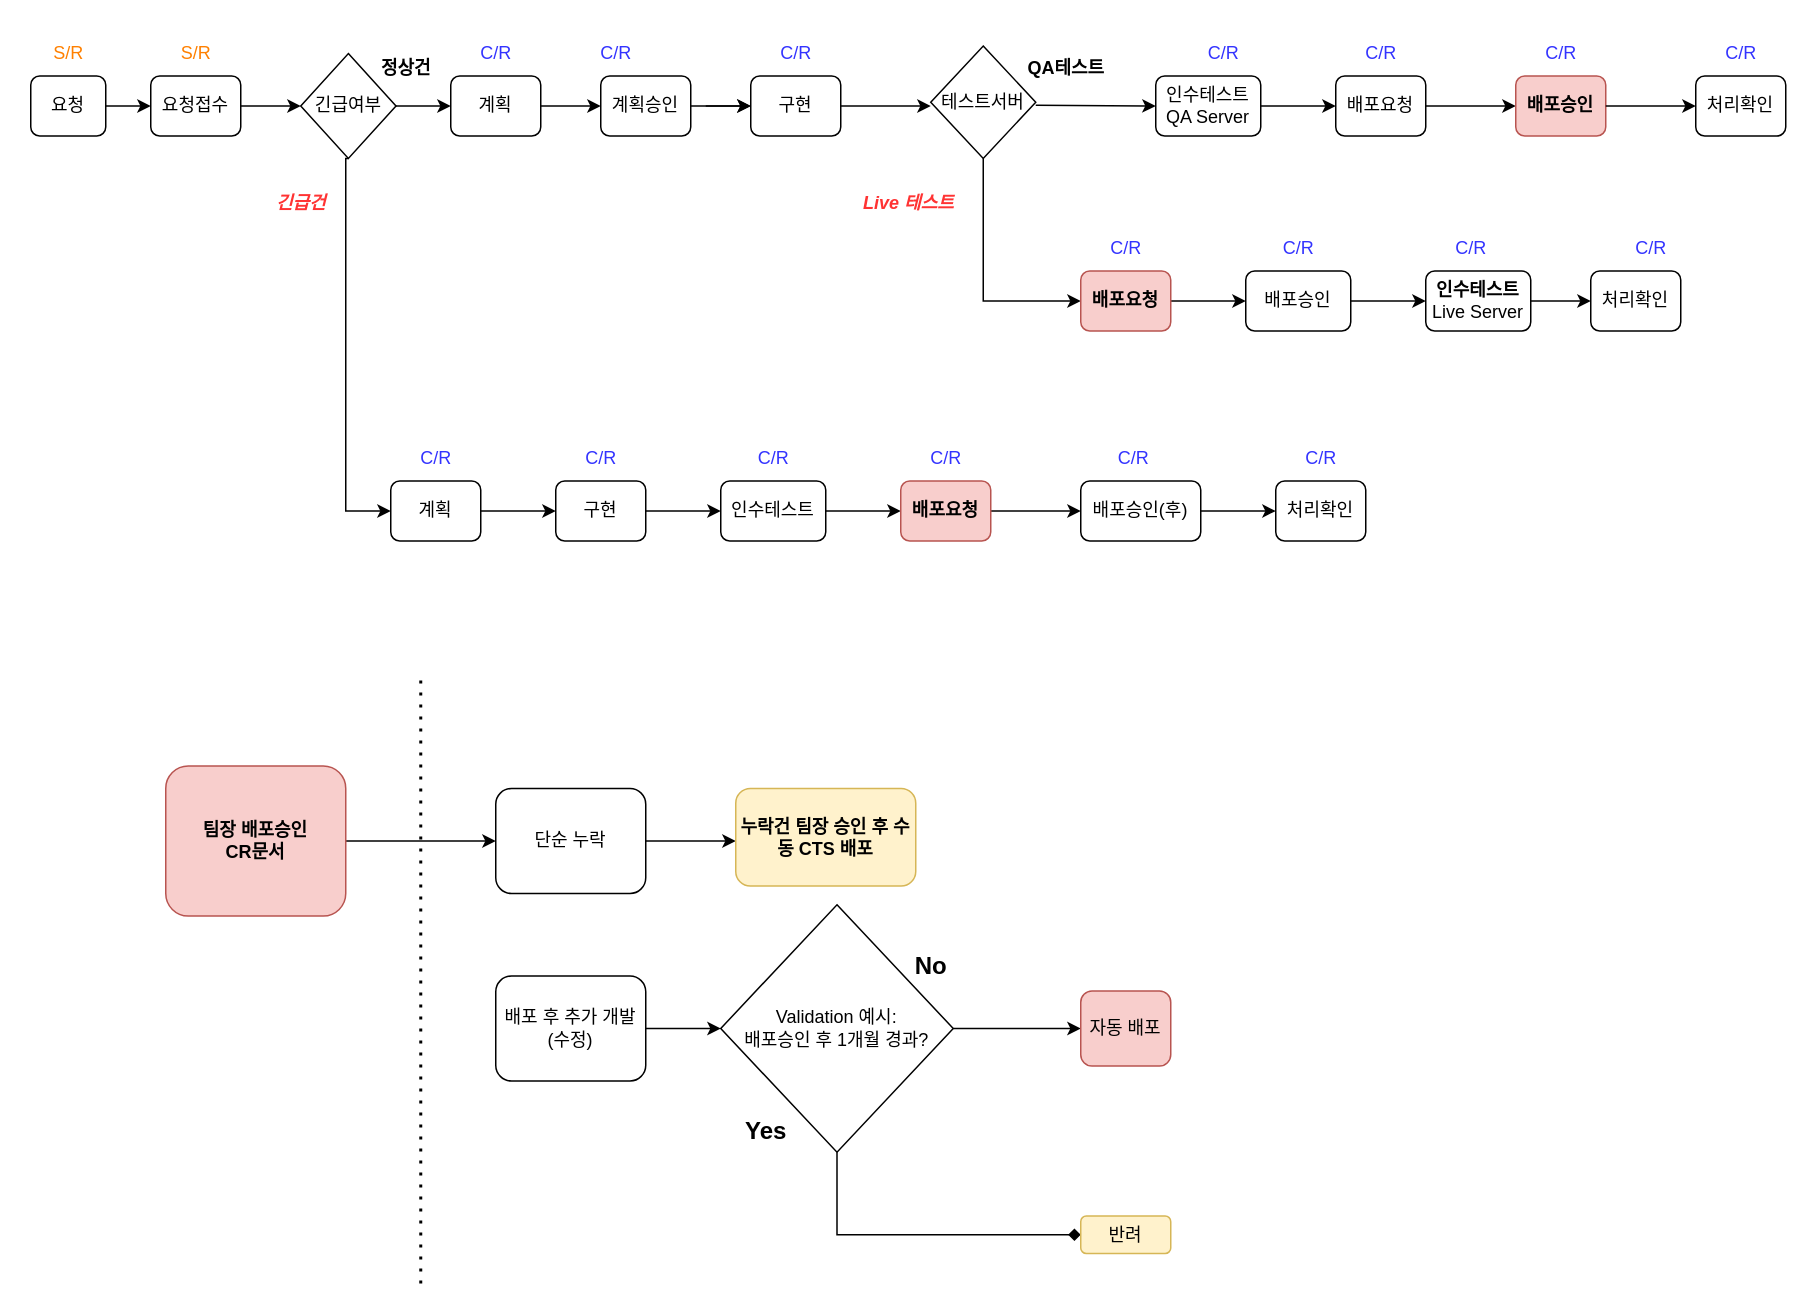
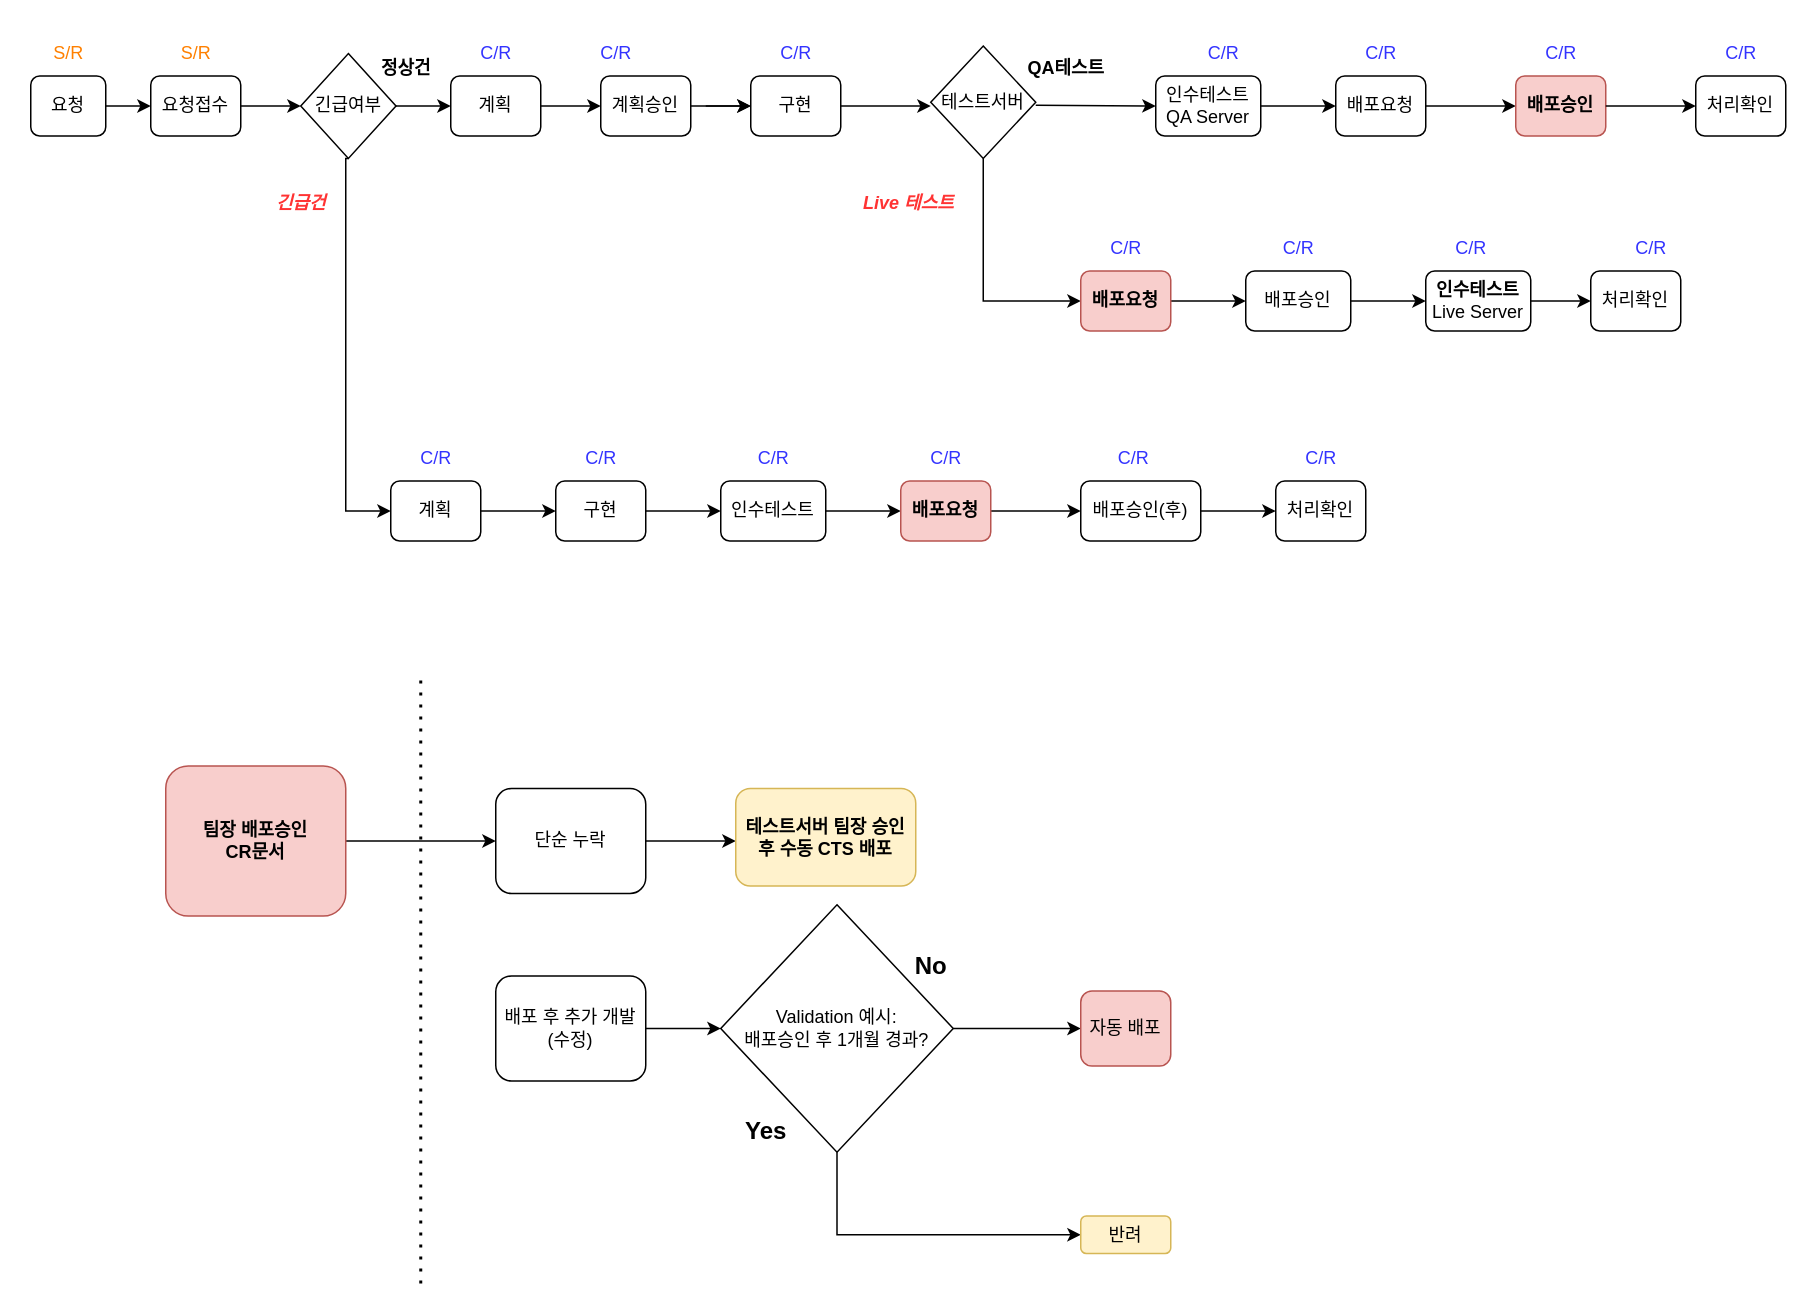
(826, 838) -> (826, 838)
(1068, 1235) -> (1069, 1235)
